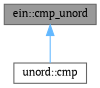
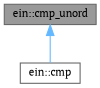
(50, 73) -> (50, 73)
